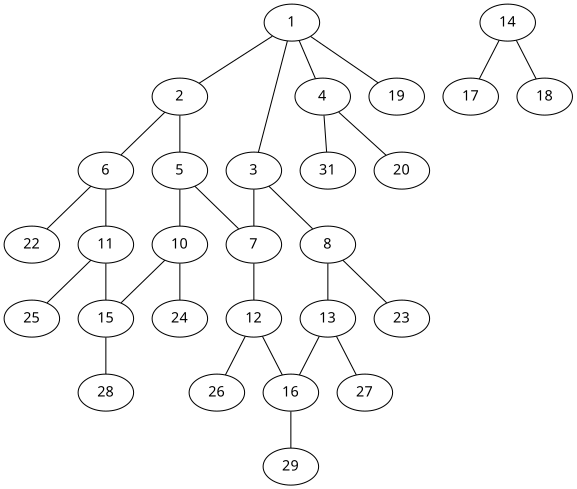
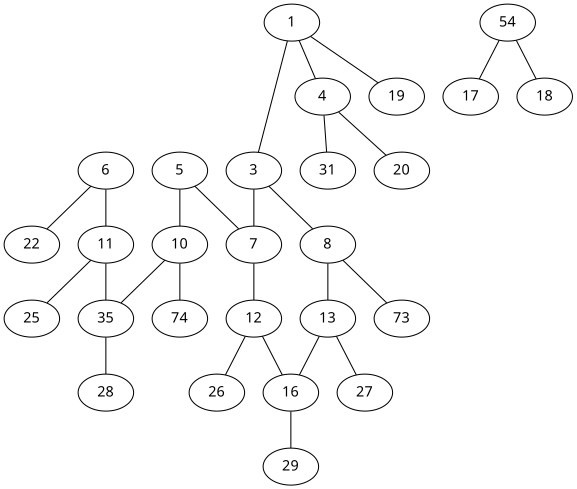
(508, 23) -> (508, 23)
(180, 97) -> none
(106, 319) -> (106, 319)
(180, 319) -> (180, 319)
(402, 319) -> (402, 319)
